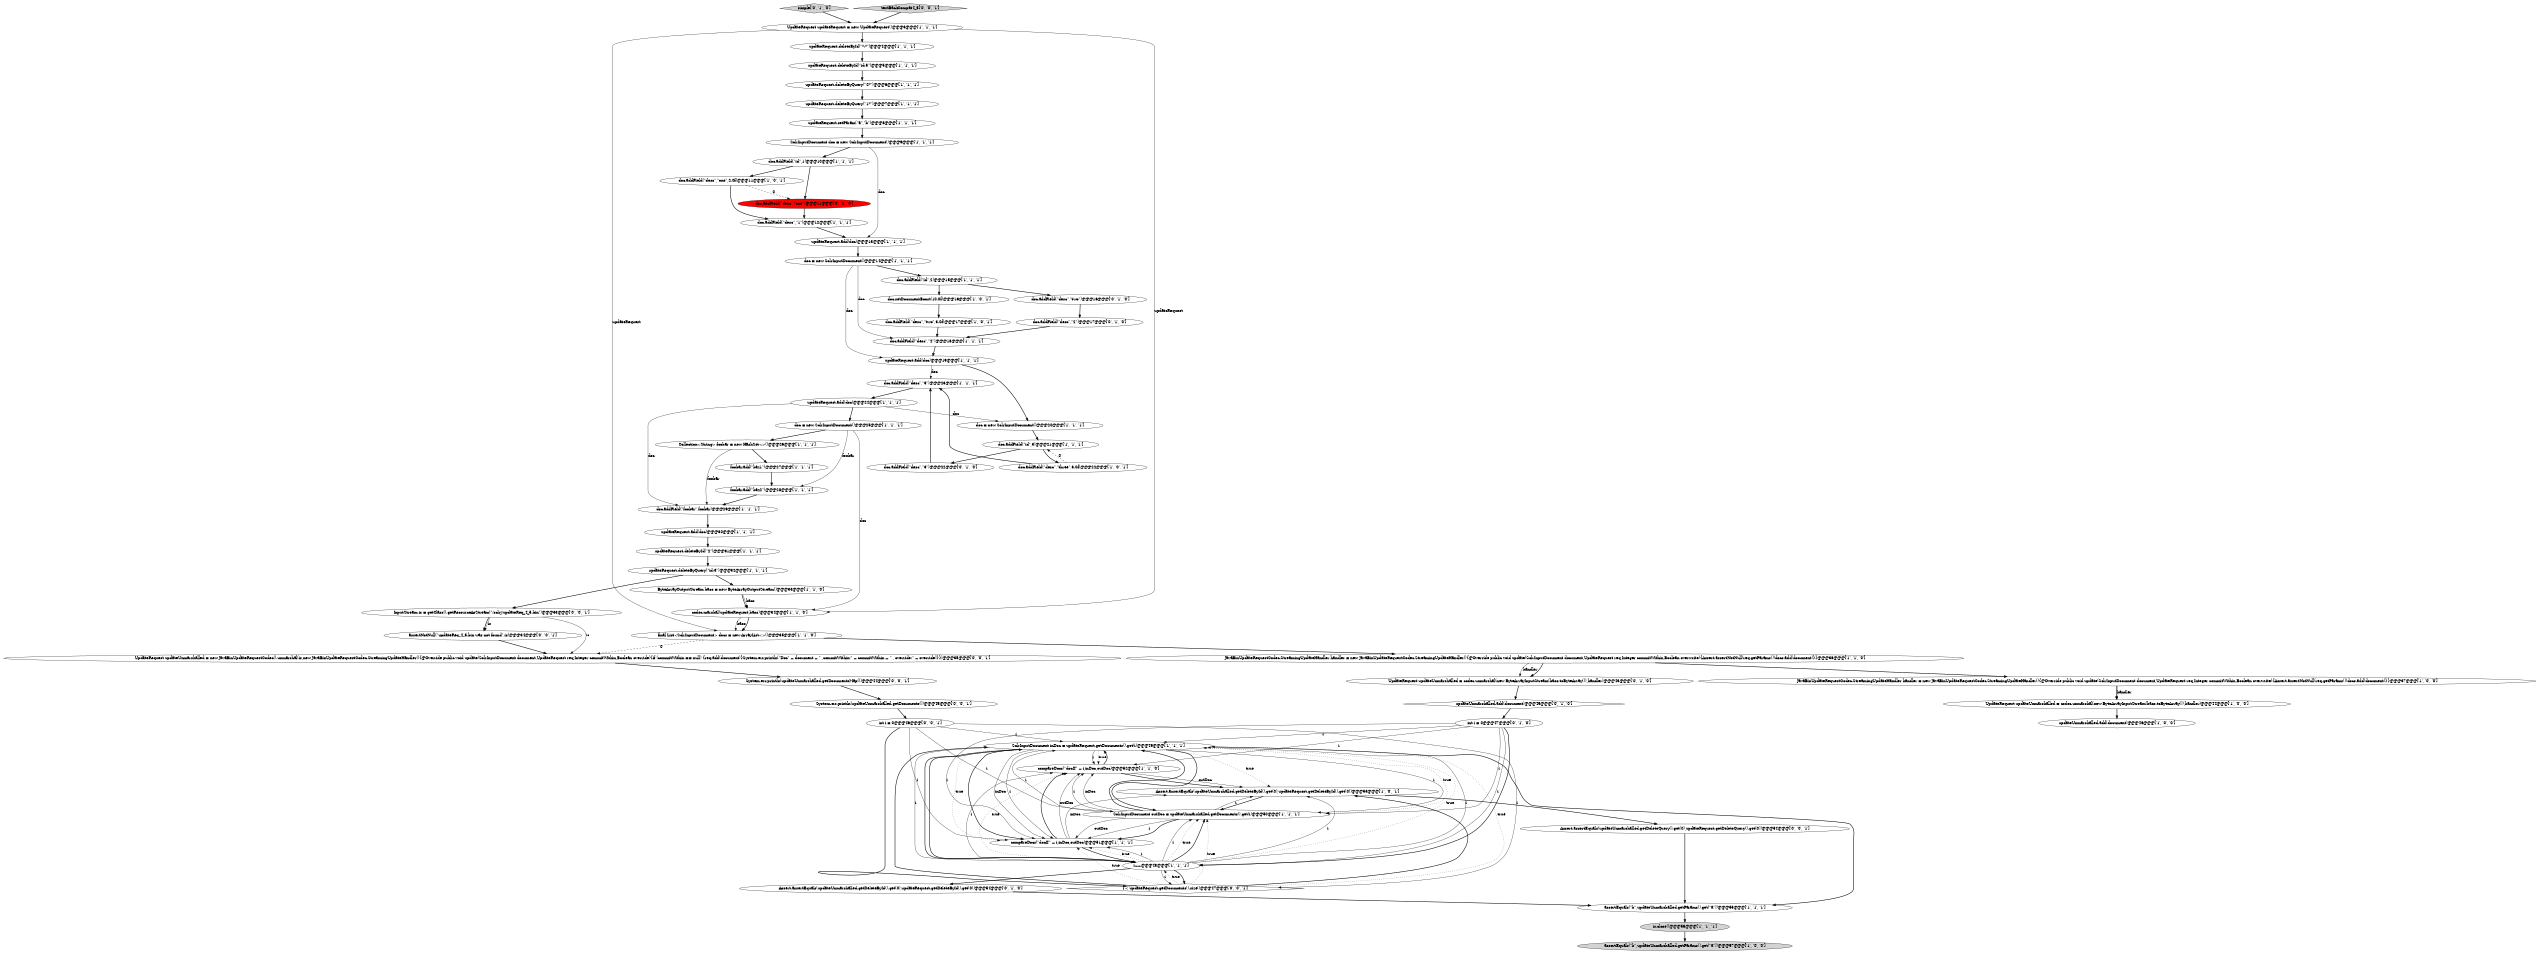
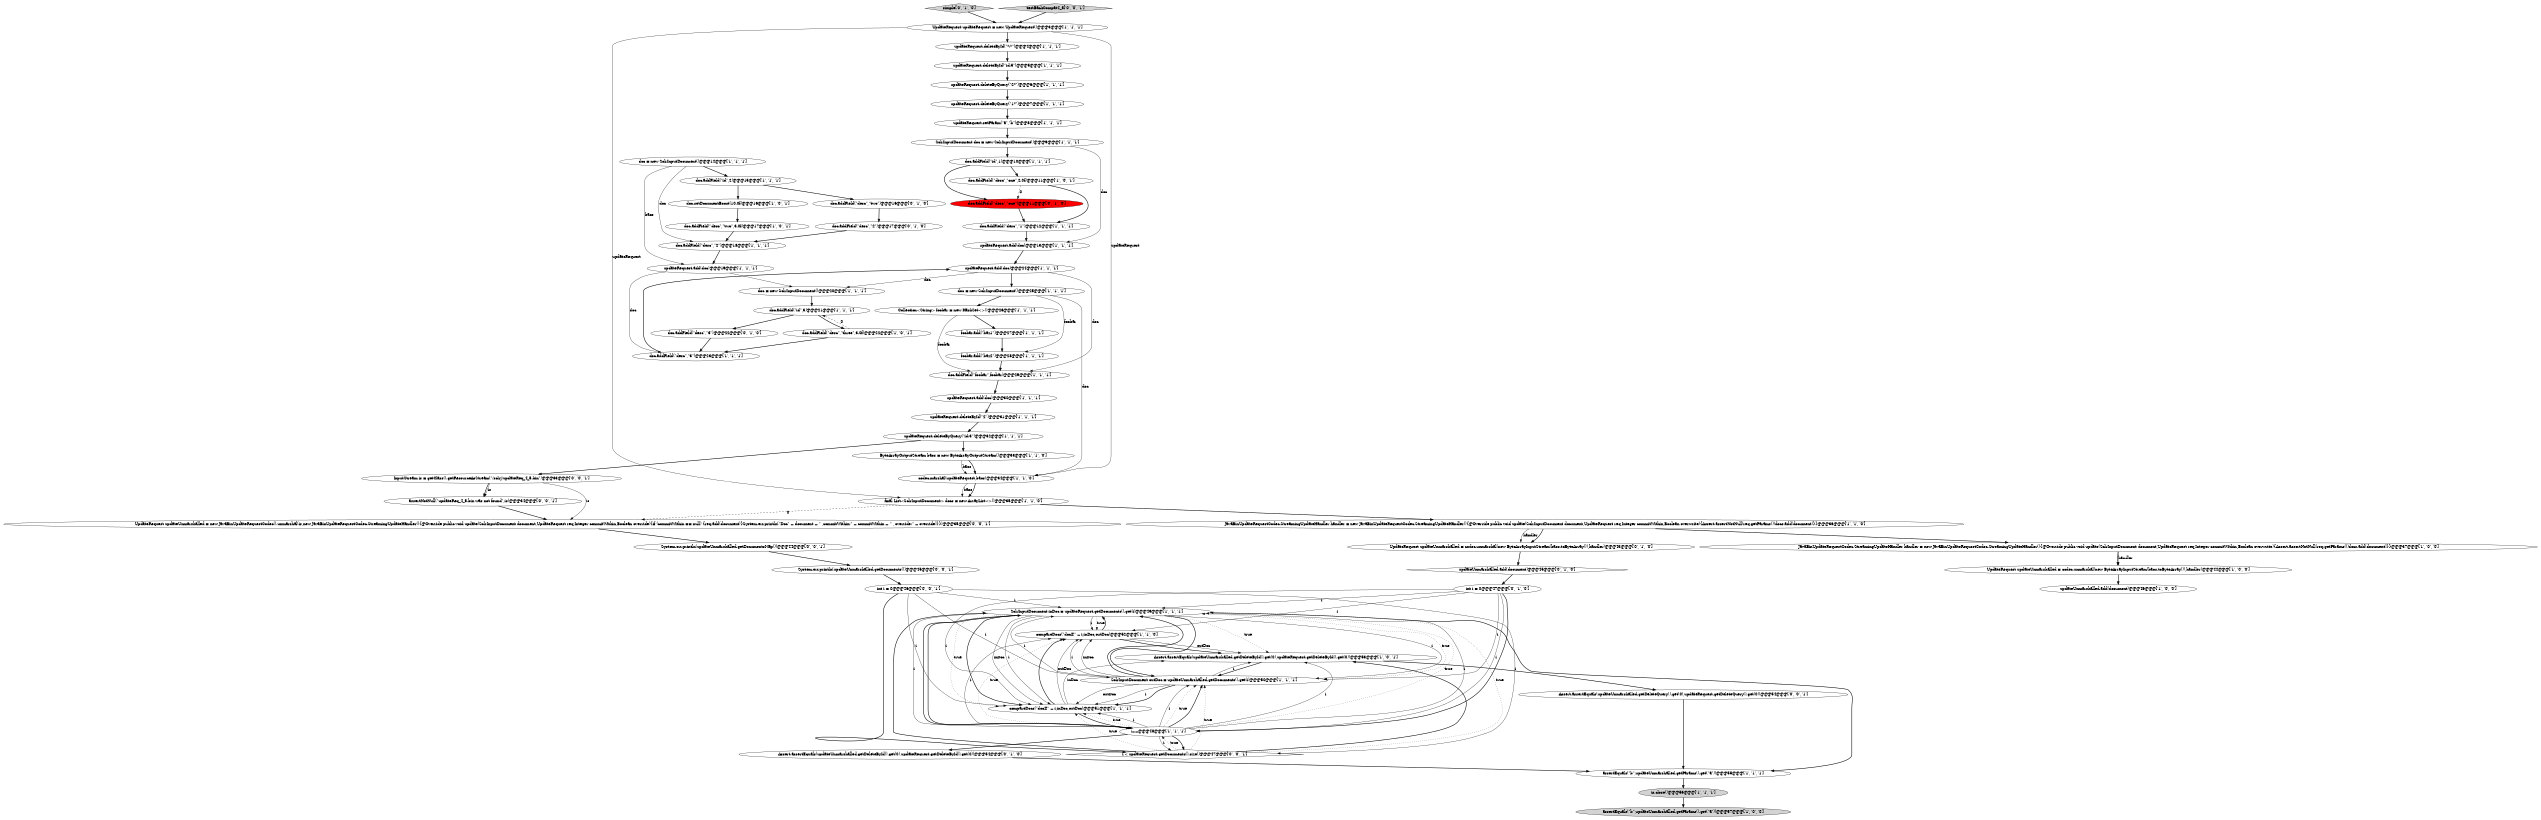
(858, 250) -> (1020, 256)
(849, 311) -> (649, 215)
(1001, 383) -> (760, 280)
